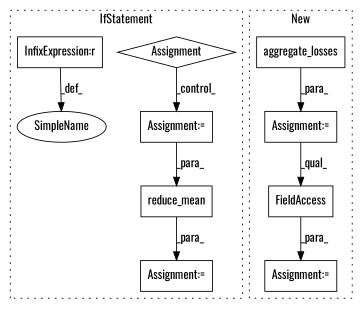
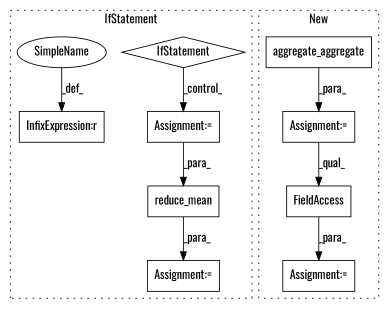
(177, 52) -> (183, 52)
(301, 52) -> (319, 52)
(61, 85) -> (62, 85)
